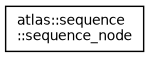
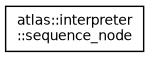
(75, 29) -> (75, 29)
